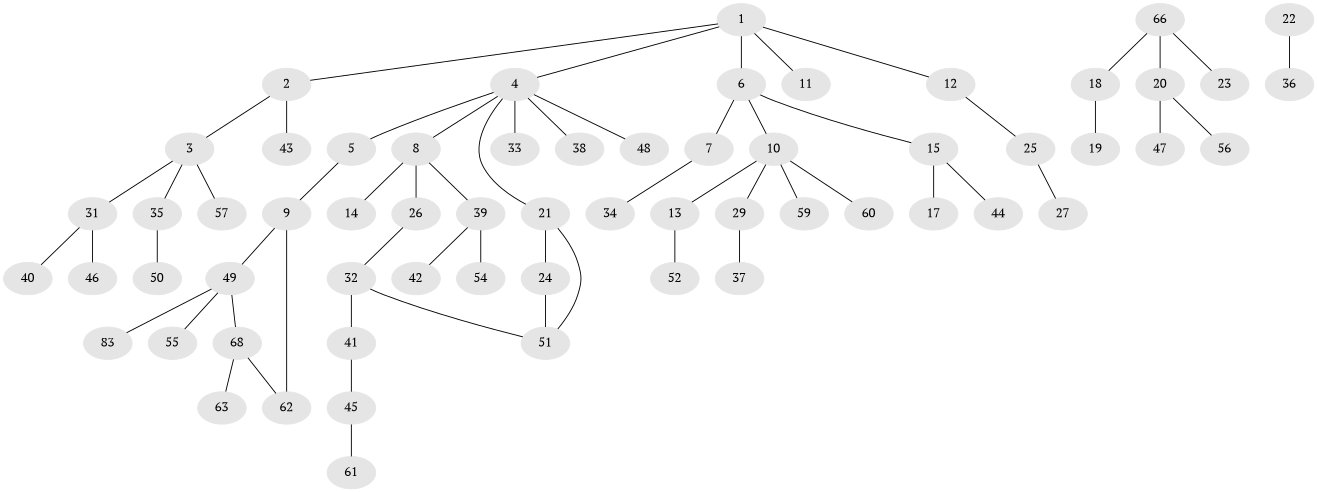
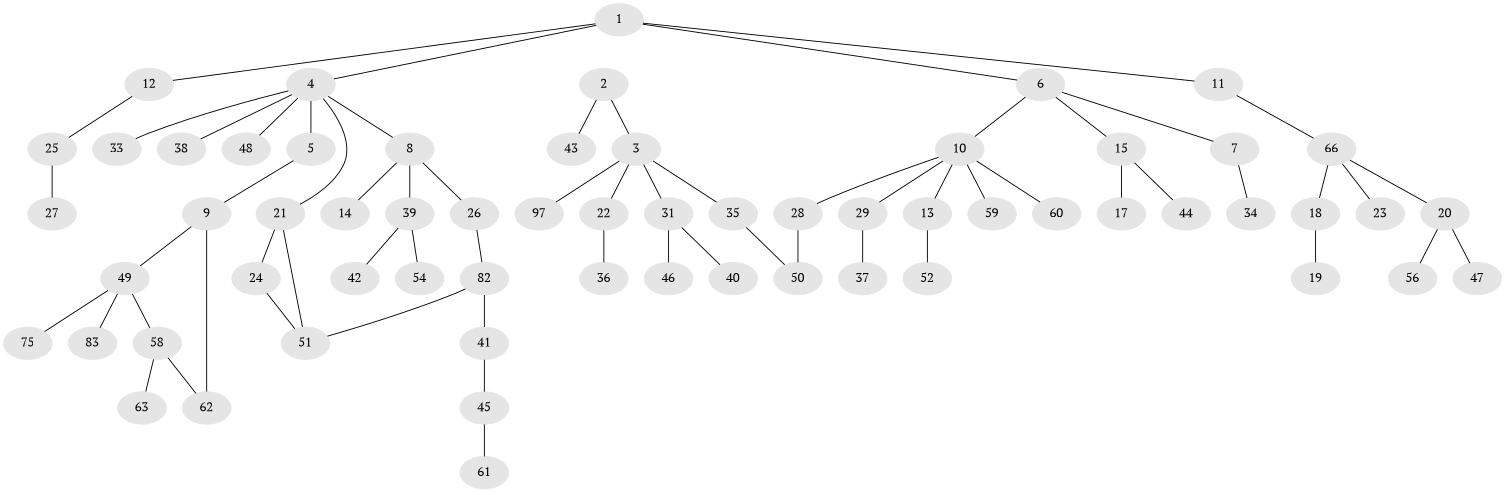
(514, 52) -> none
none -> (1275, 117)
none -> (620, 182)
(222, 214) -> (539, 214)
none -> (798, 214)
(351, 279) -> (484, 279)
(173, 343) -> (28, 343)
(237, 343) -> (157, 343)
